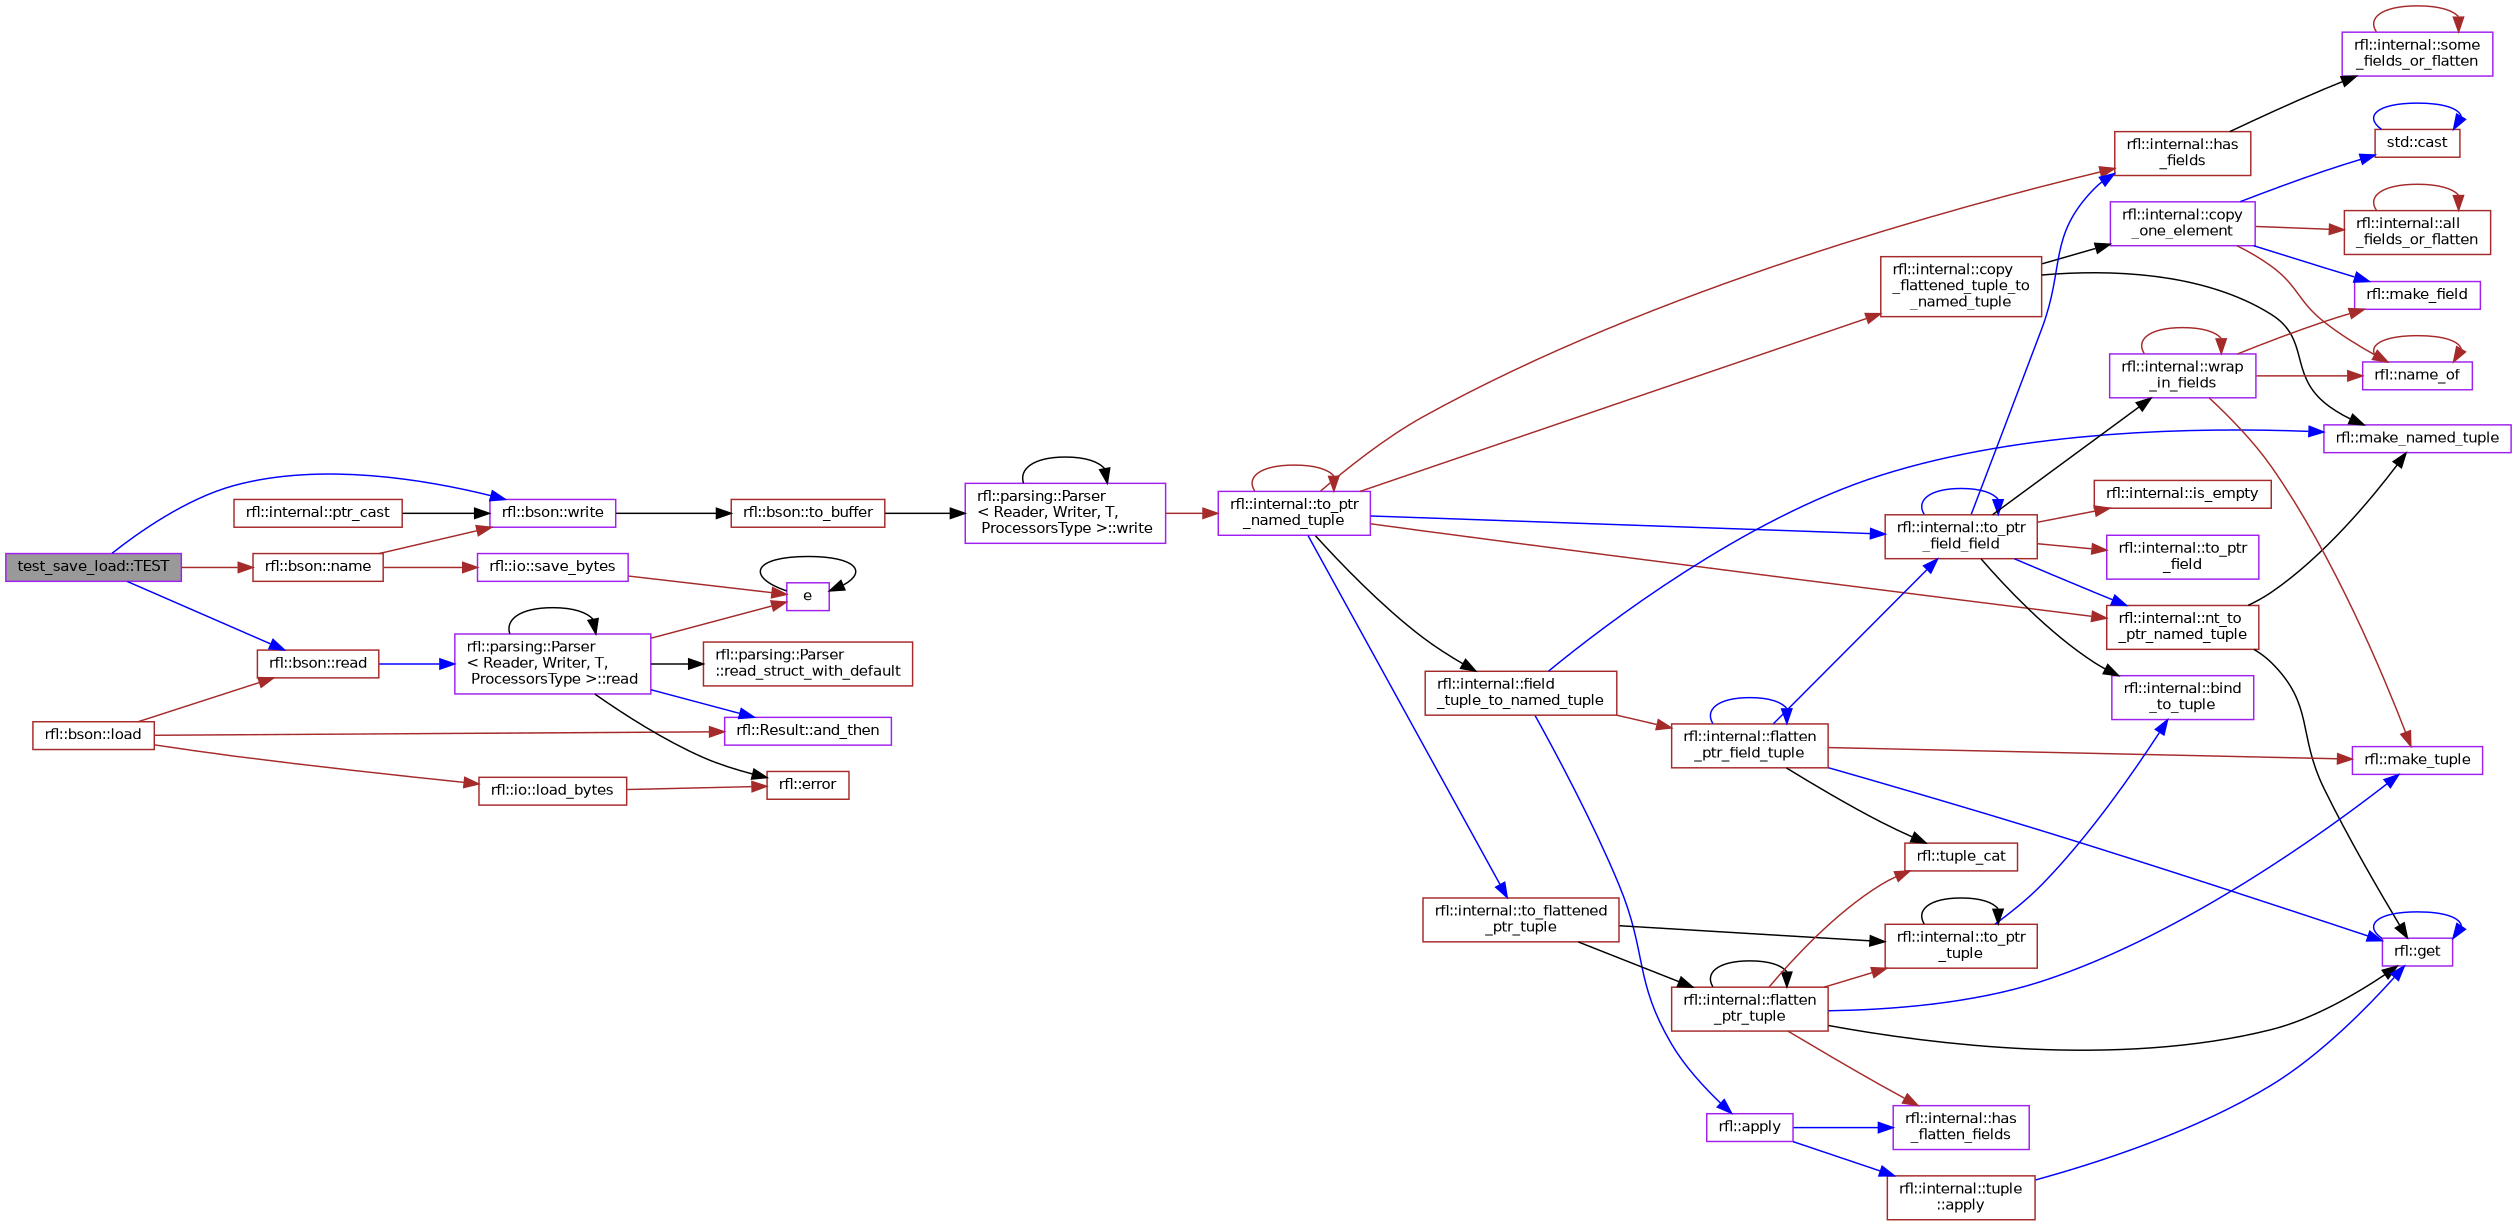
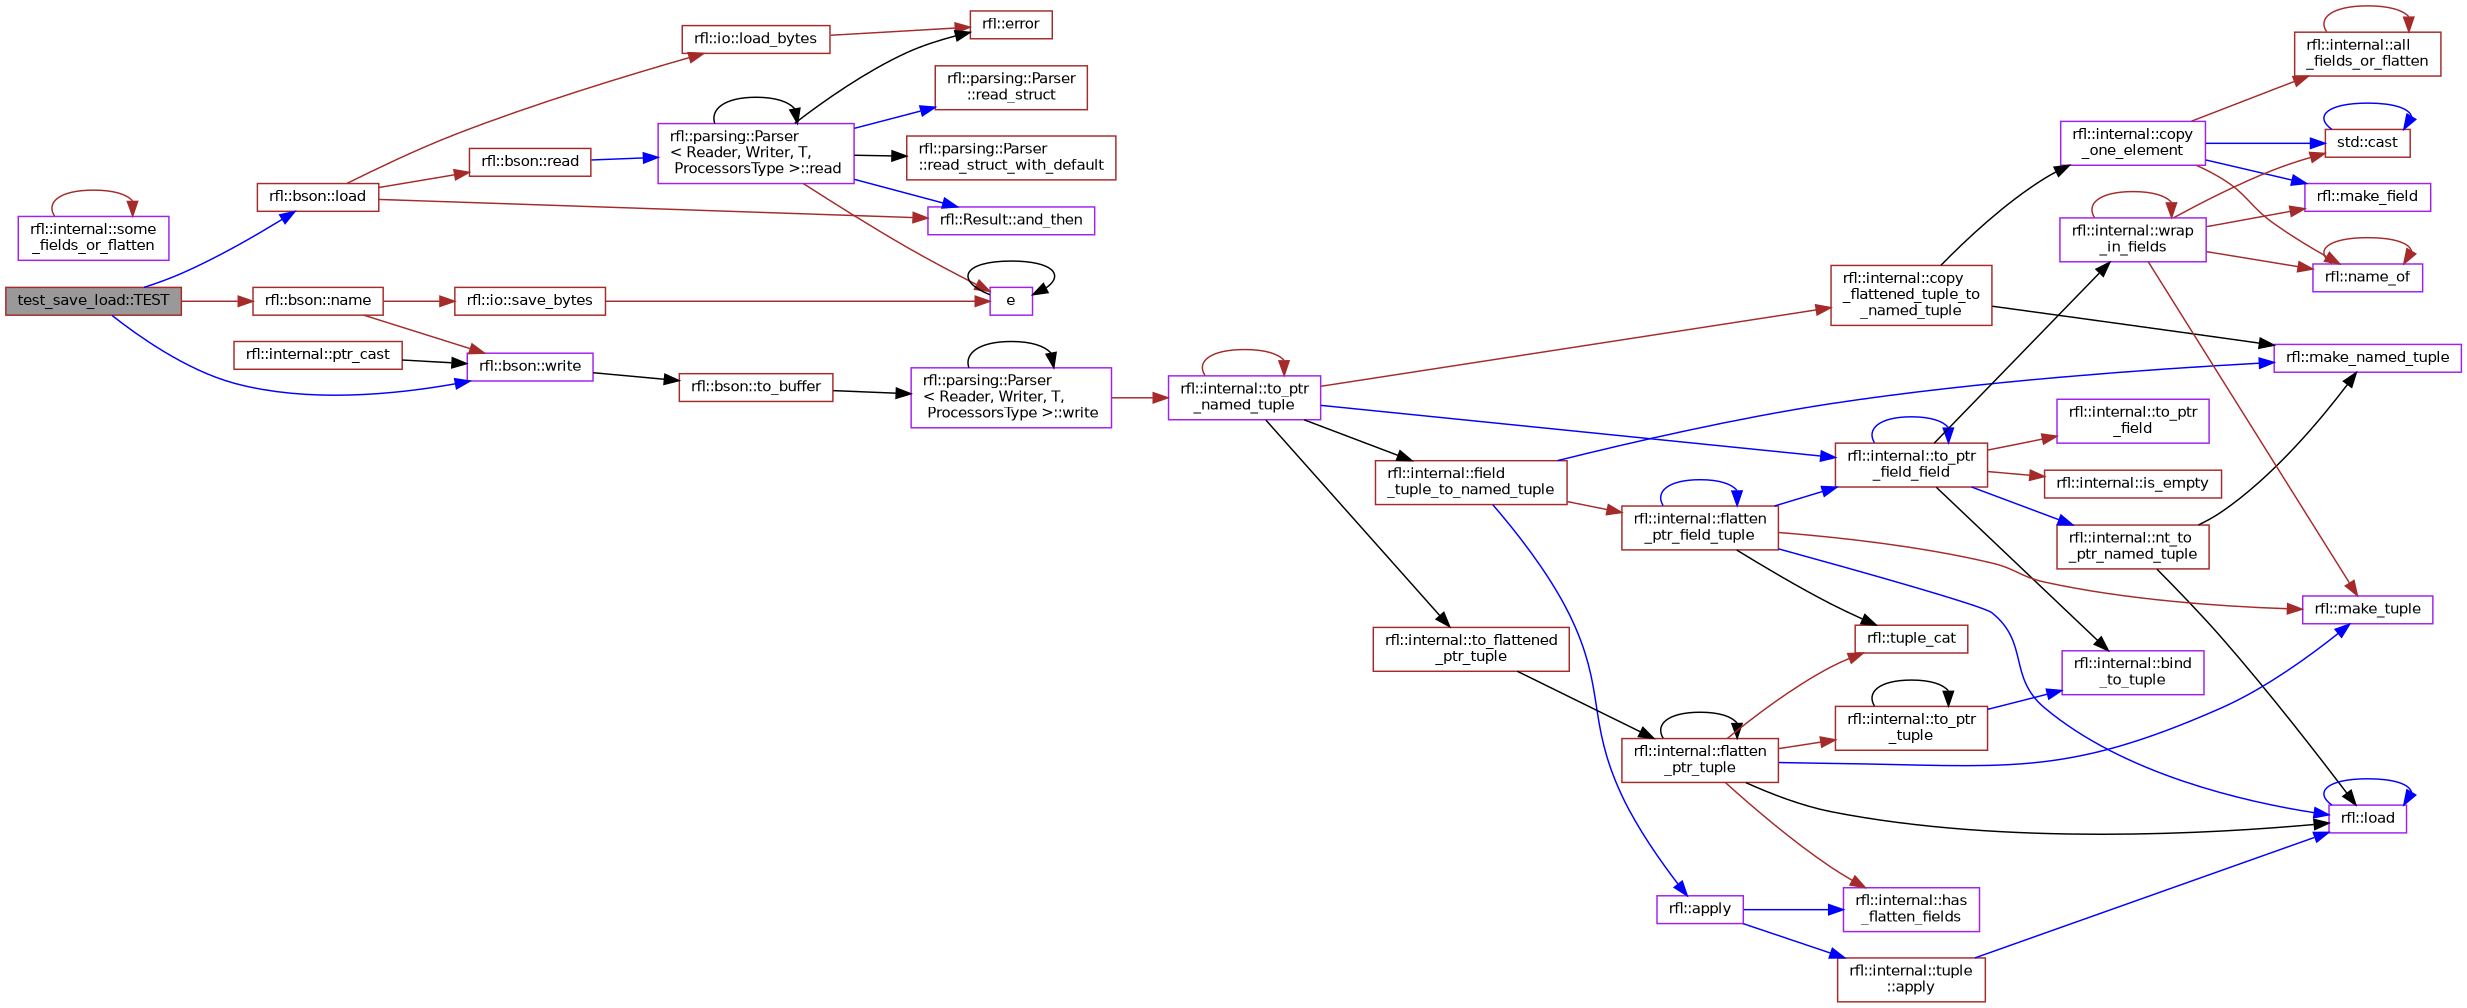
none -> (1011, 88)
(2183, 154) -> none
none -> (2244, 183)
(94, 567) -> (94, 301)
(553, 567) -> (530, 301)
(1731, 571) -> none
(199, 613) -> (215, 257)
(1404, 710) -> (1353, 518)
(1745, 933) -> none
(2418, 952) -> (2368, 819)
